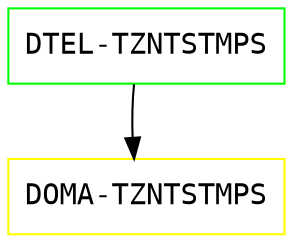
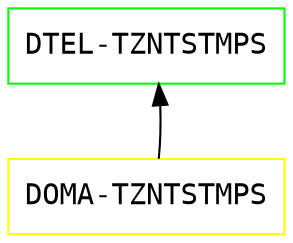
(132, 111) -> (160, 132)
